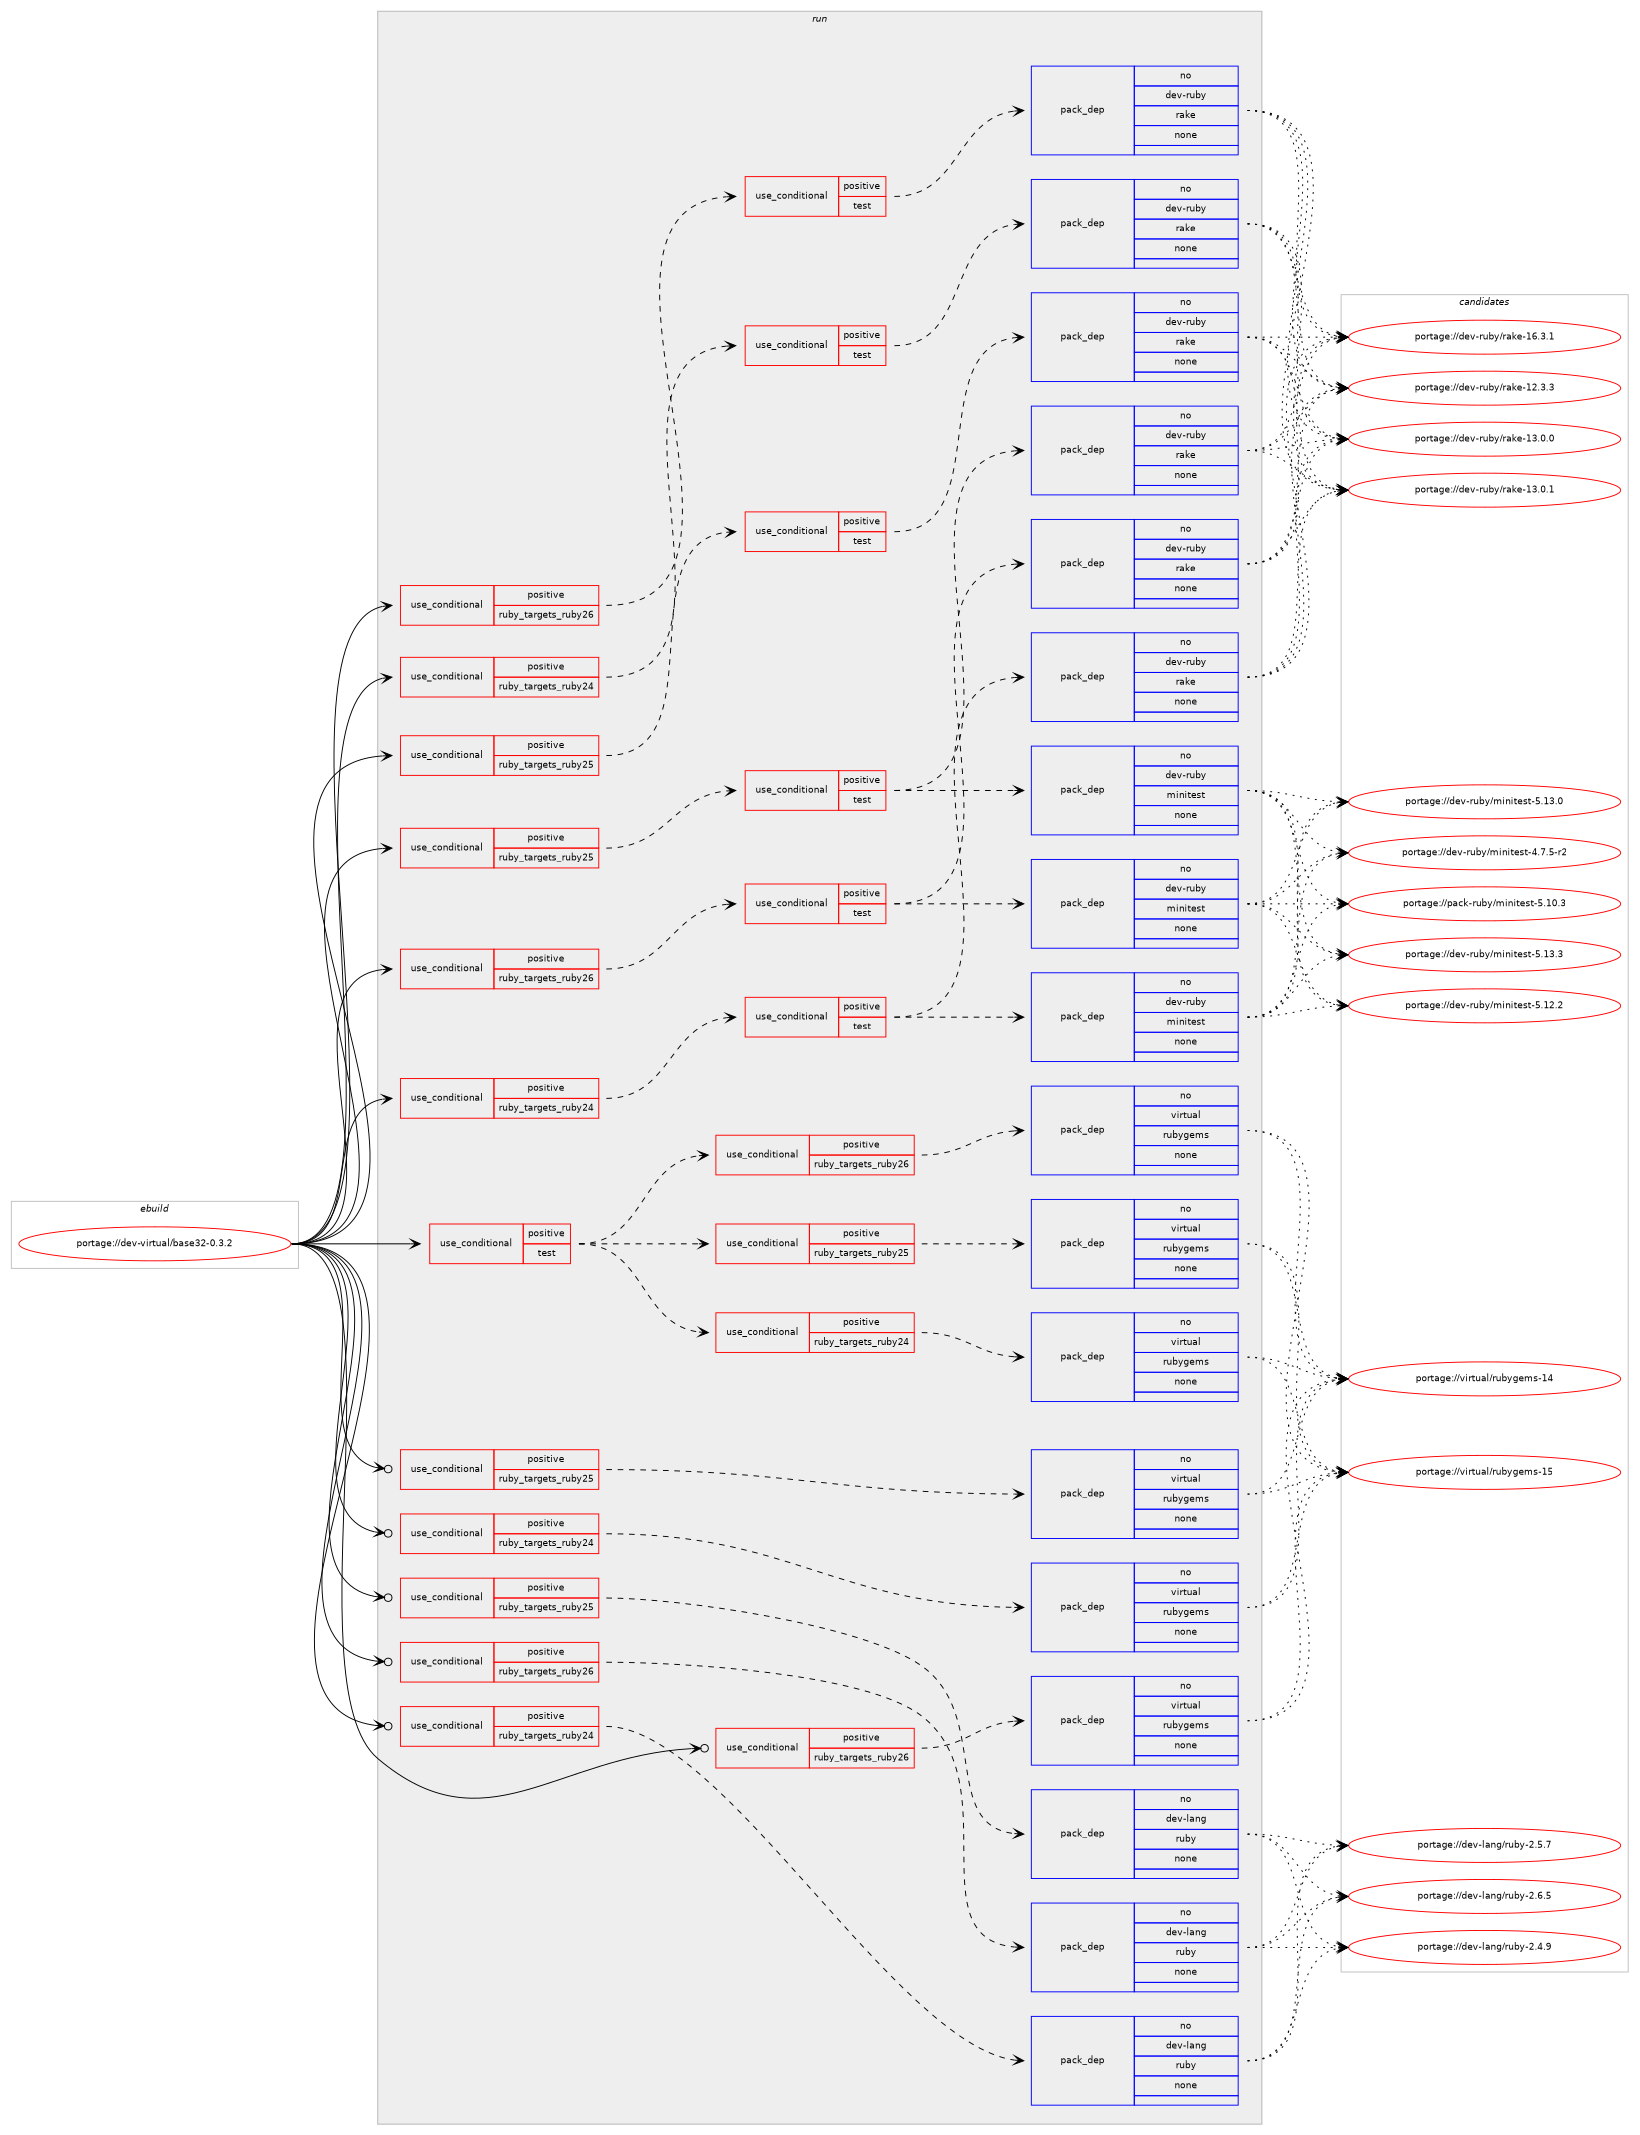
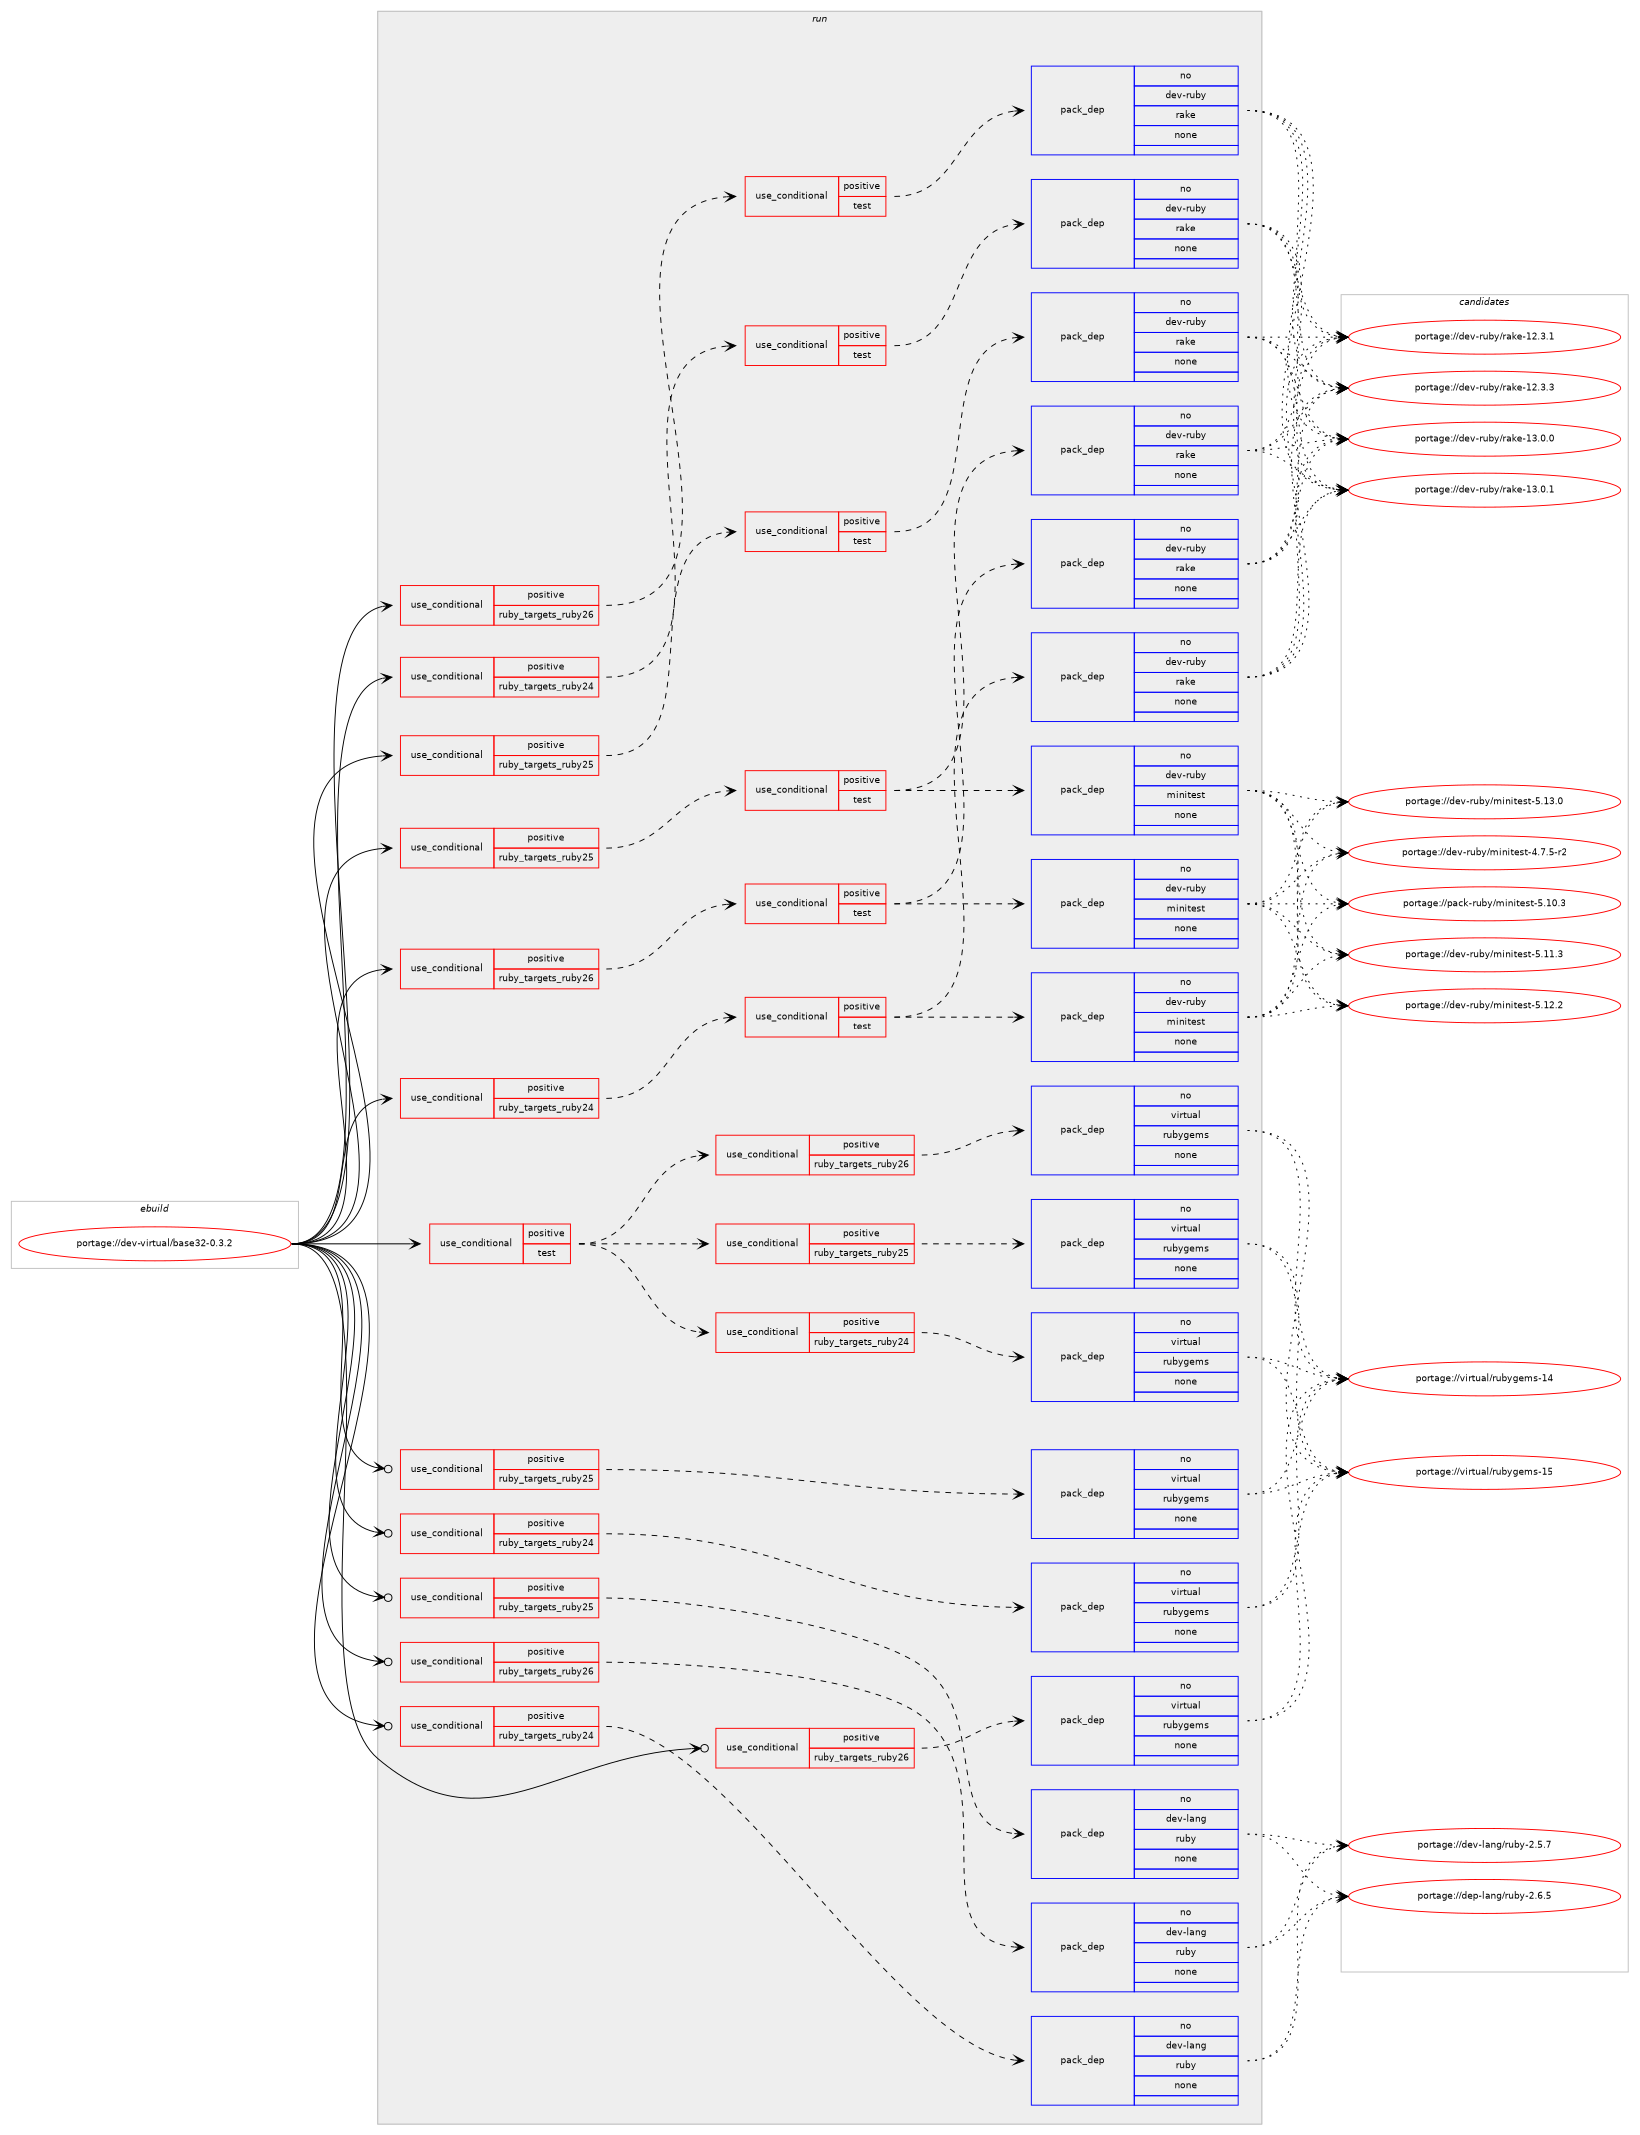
(1485, 337) -> (1485, 337)
(1485, 955) -> (1485, 955)
(1485, 1896) -> (1485, 1896)
(1485, 1947) -> none
